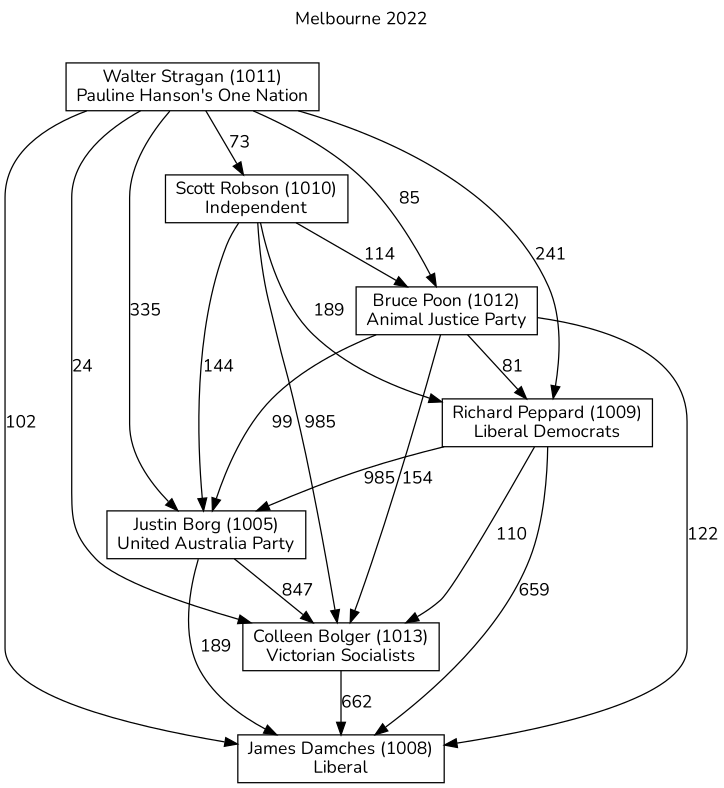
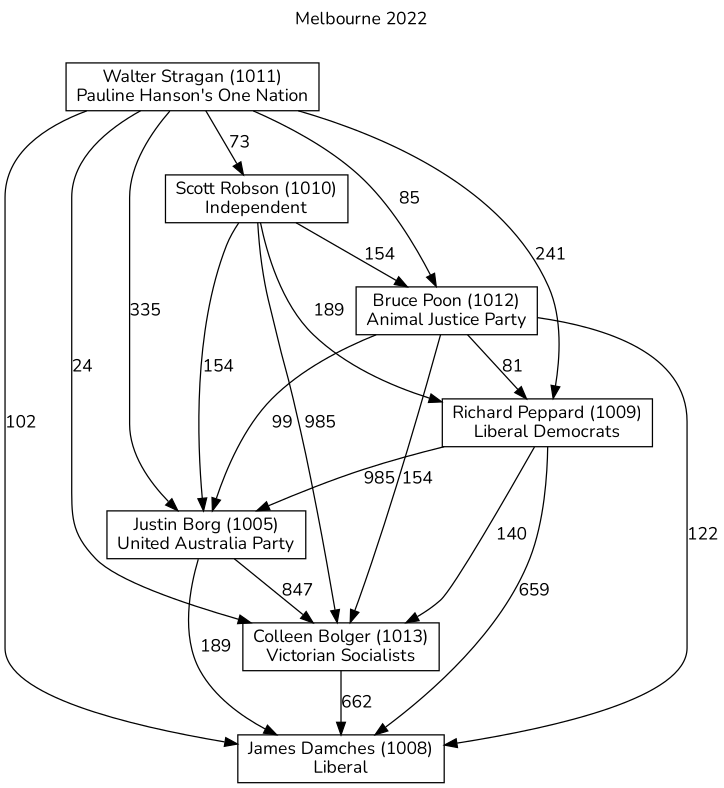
(379, 255) -> (379, 255)
(218, 367) -> (218, 367)
(512, 535) -> (512, 535)
